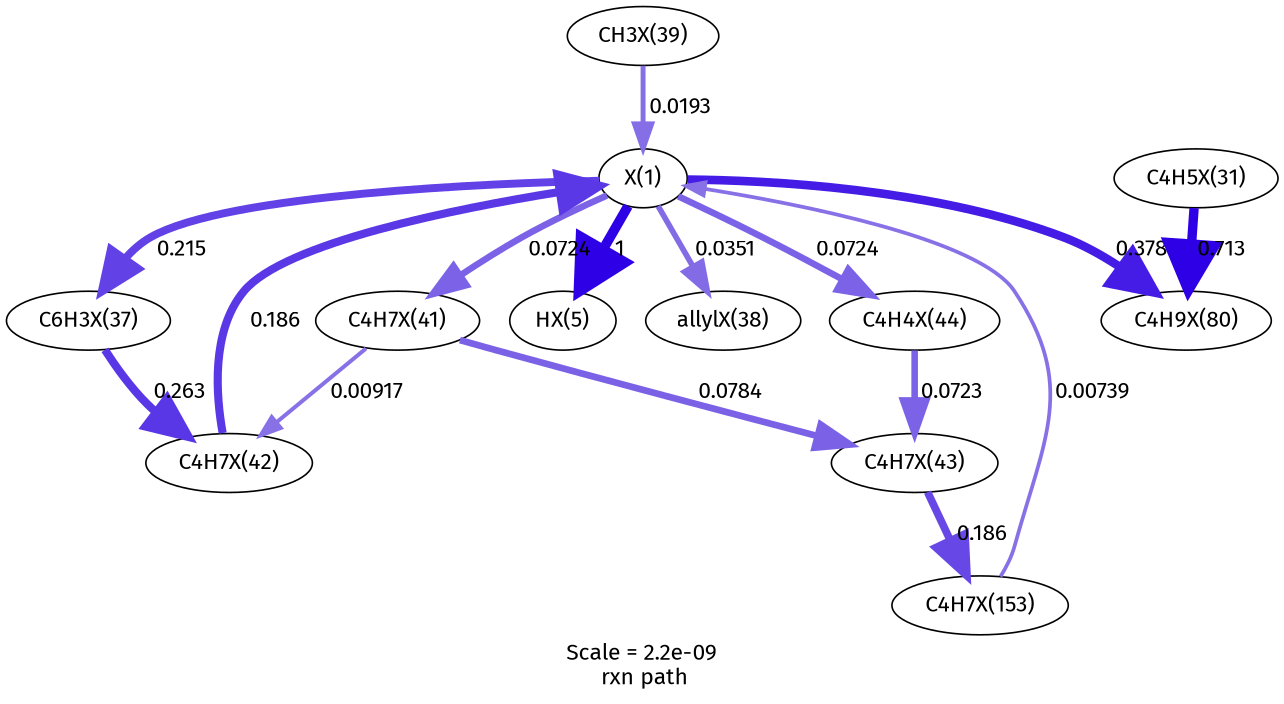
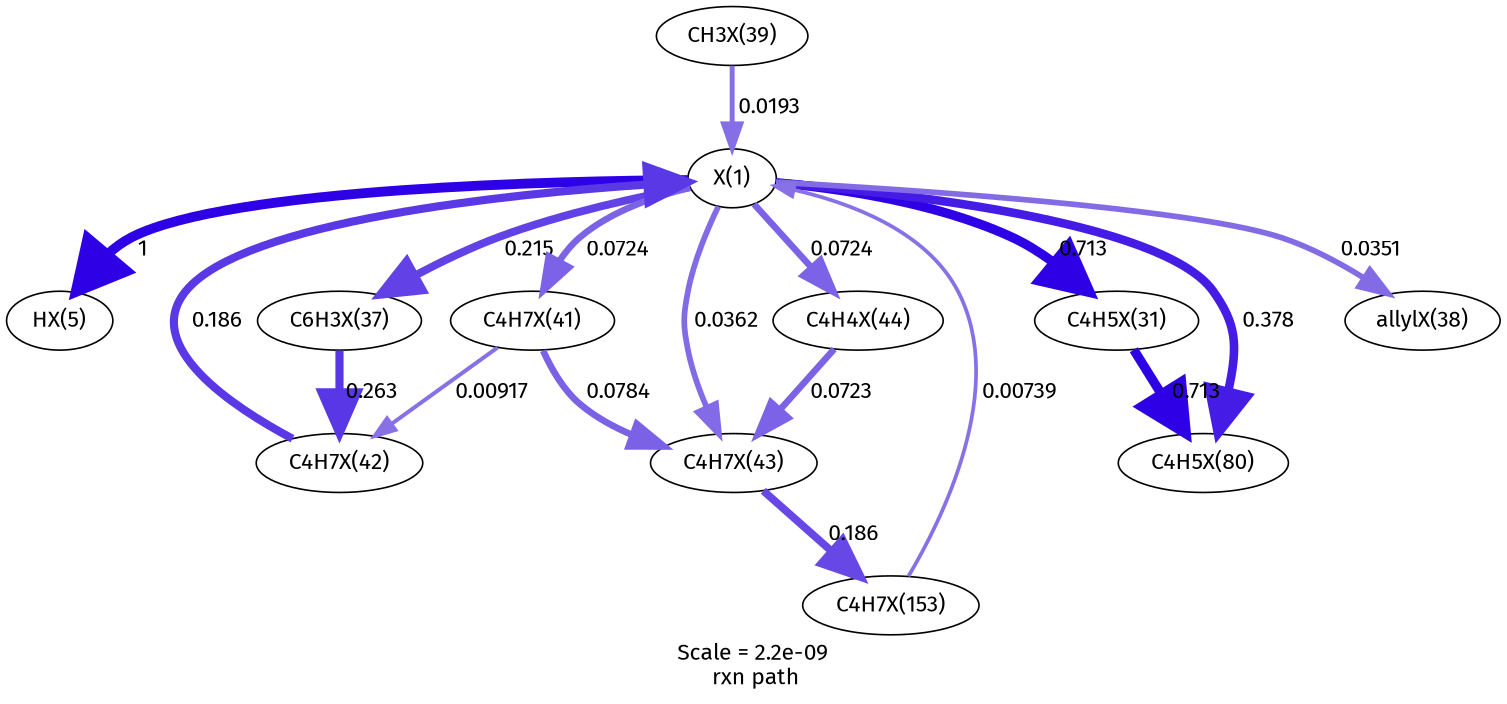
none -> (941, 212)
none -> (685, 306)
(1186, 321) -> (1203, 463)
